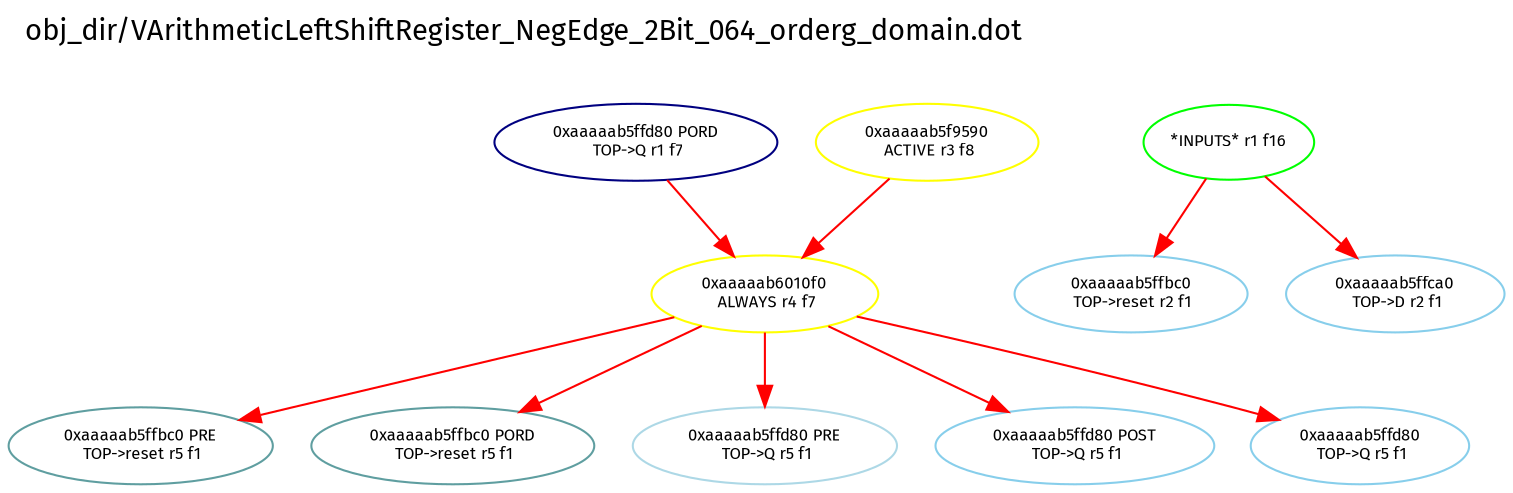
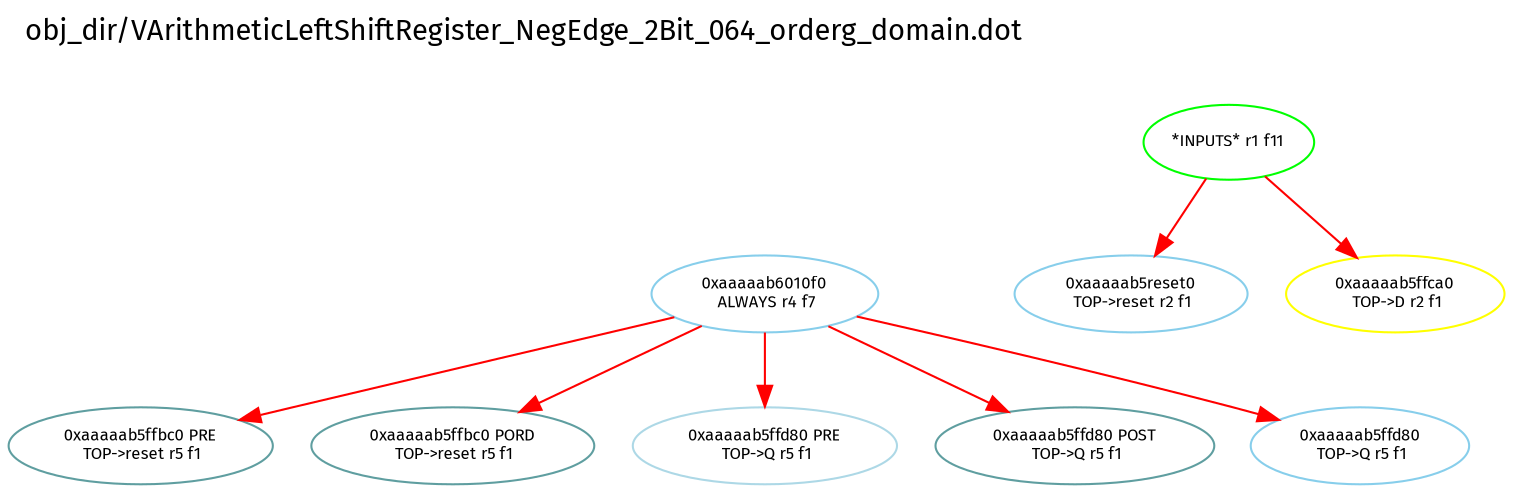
(636, 142) -> none
(927, 142) -> none
(1229, 142) -> (1229, 142)
(765, 294) -> (765, 294)
(1131, 294) -> (1131, 294)
(1395, 294) -> (1395, 294)
(1075, 446) -> (1075, 446)
